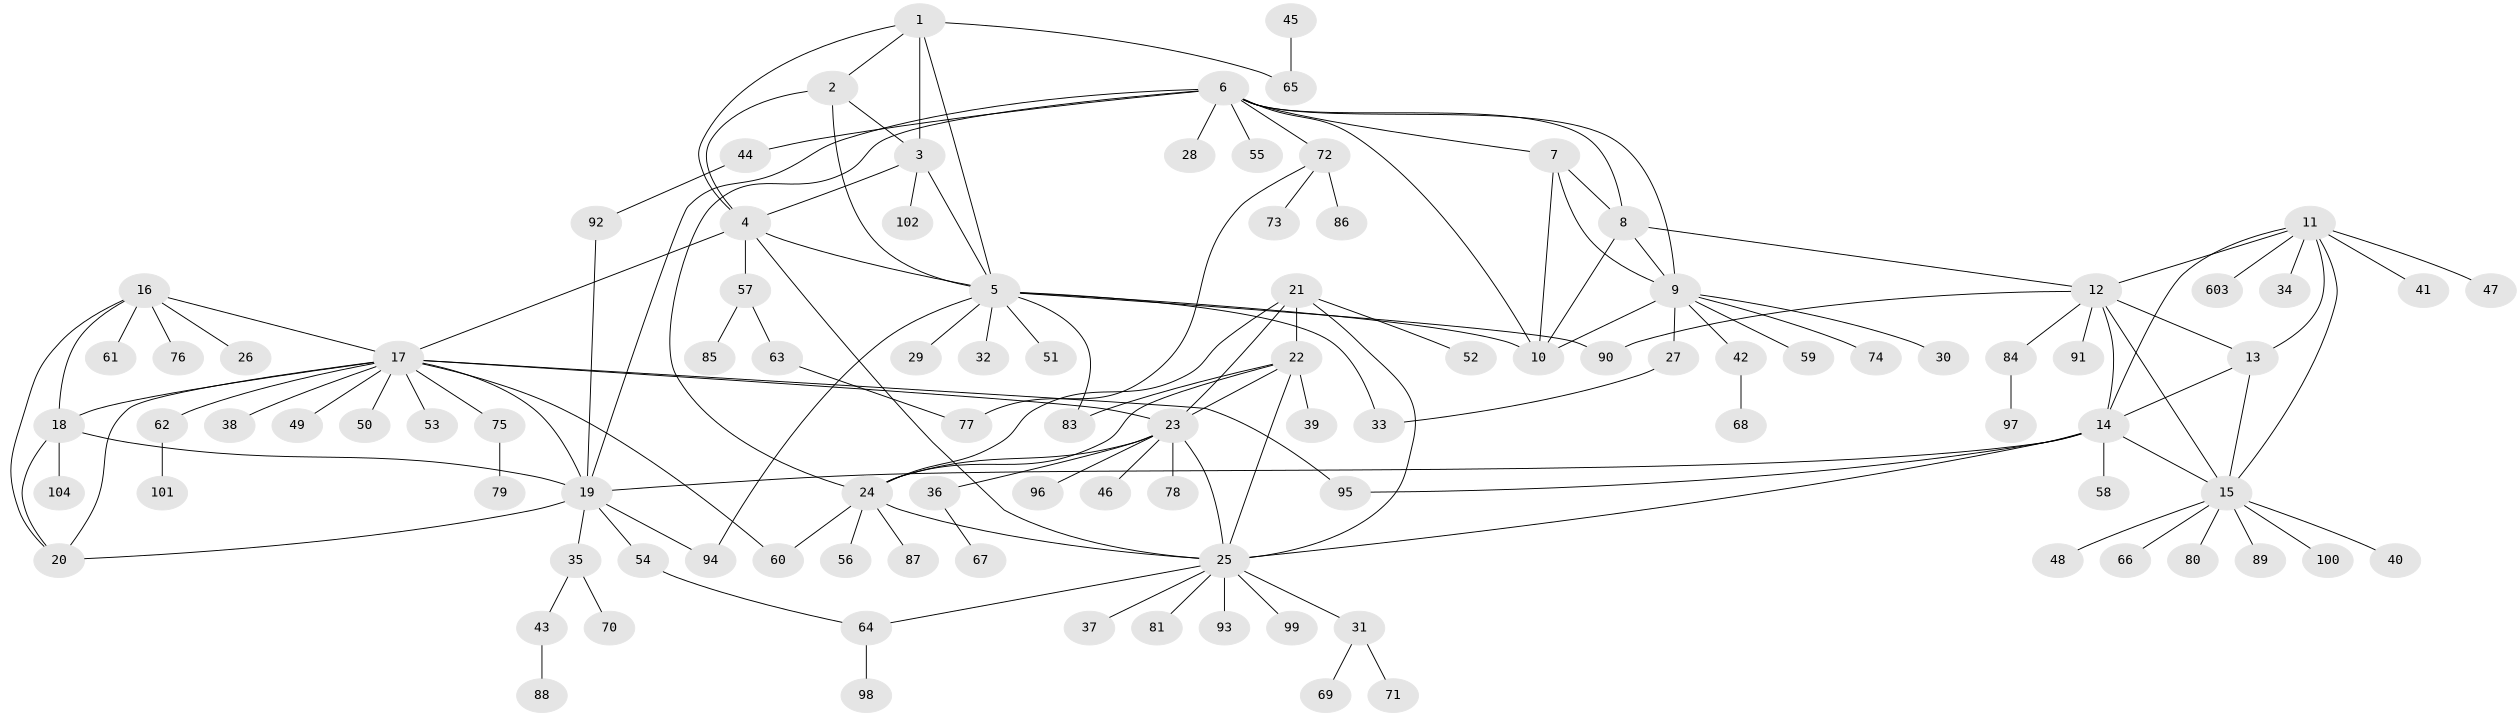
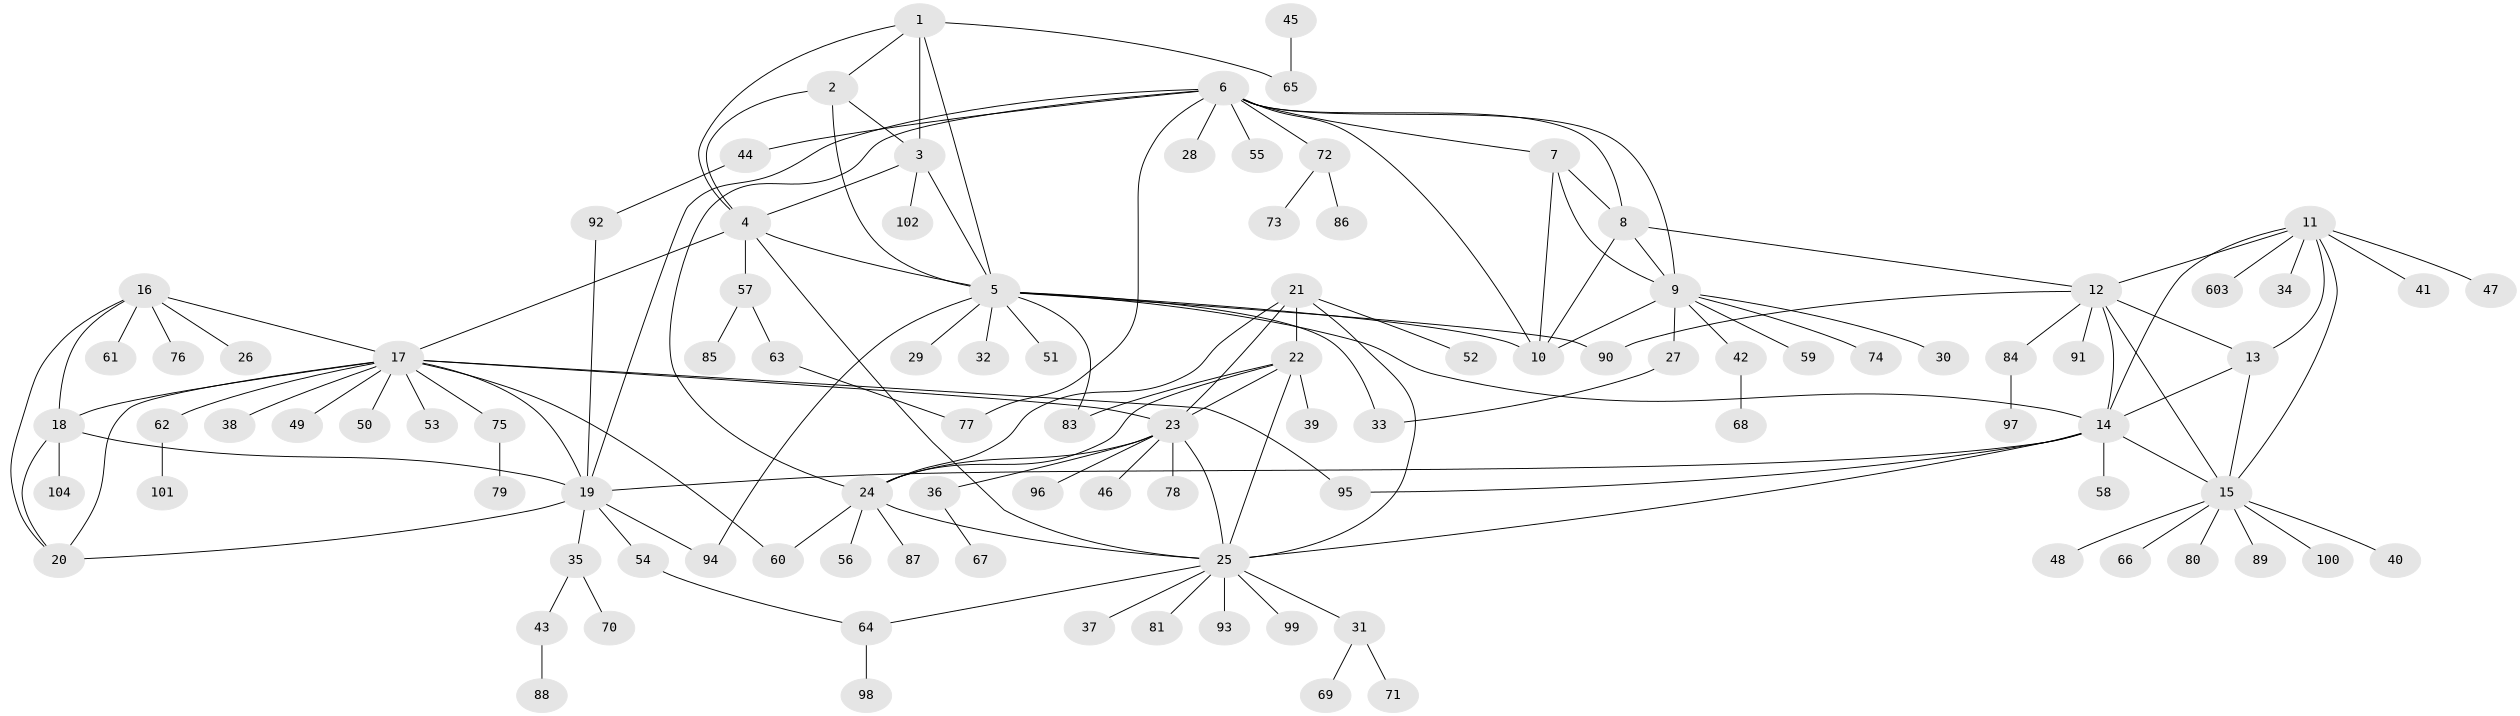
(1183, 339) -> (1138, 288)
none -> (1519, 390)
